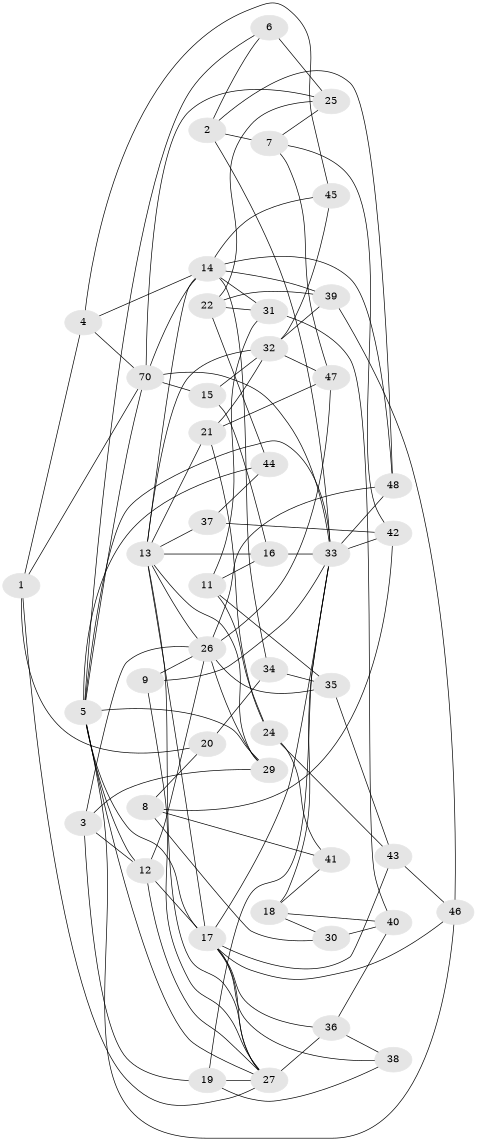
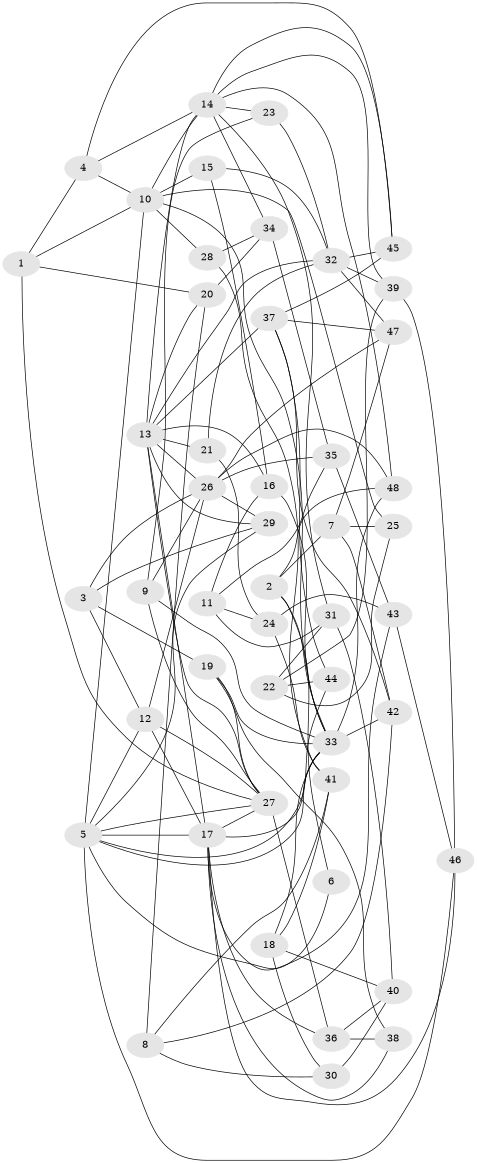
(300, 65) -> none
none -> (269, 113)
none -> (207, 258)
none -> (335, 288)
none -> (169, 359)
(145, 378) -> (145, 200)
(267, 406) -> (331, 325)
